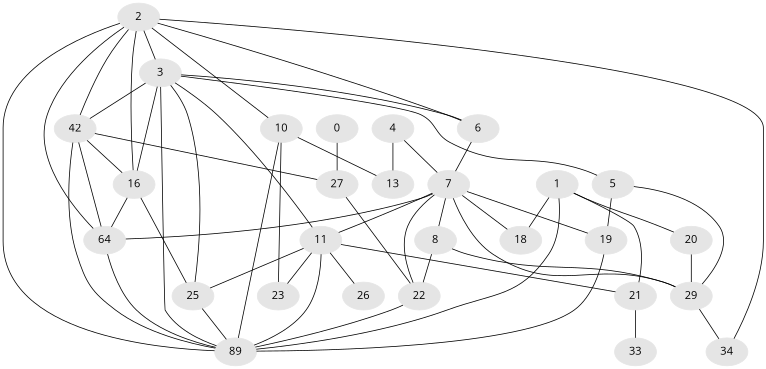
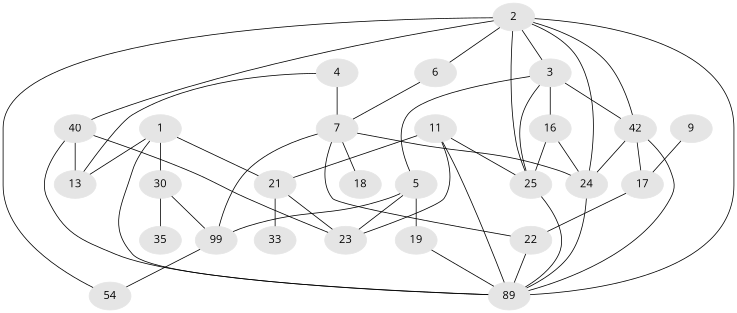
(323, 90) -> none
(131, 101) -> (512, 102)
(281, 129) -> (75, 129)
(337, 129) -> (691, 129)
(250, 149) -> none
(105, 157) -> none
(337, 184) -> (642, 184)
none -> (306, 209)
(540, 211) -> (118, 157)
(527, 212) -> none
(386, 213) -> none
none -> (376, 216)
(163, 223) -> none
(105, 240) -> (587, 184)
none -> (160, 240)
(436, 240) -> none
(691, 240) -> (160, 184)
(363, 296) -> none
(691, 296) -> (216, 240)
(727, 352) -> (110, 296)
